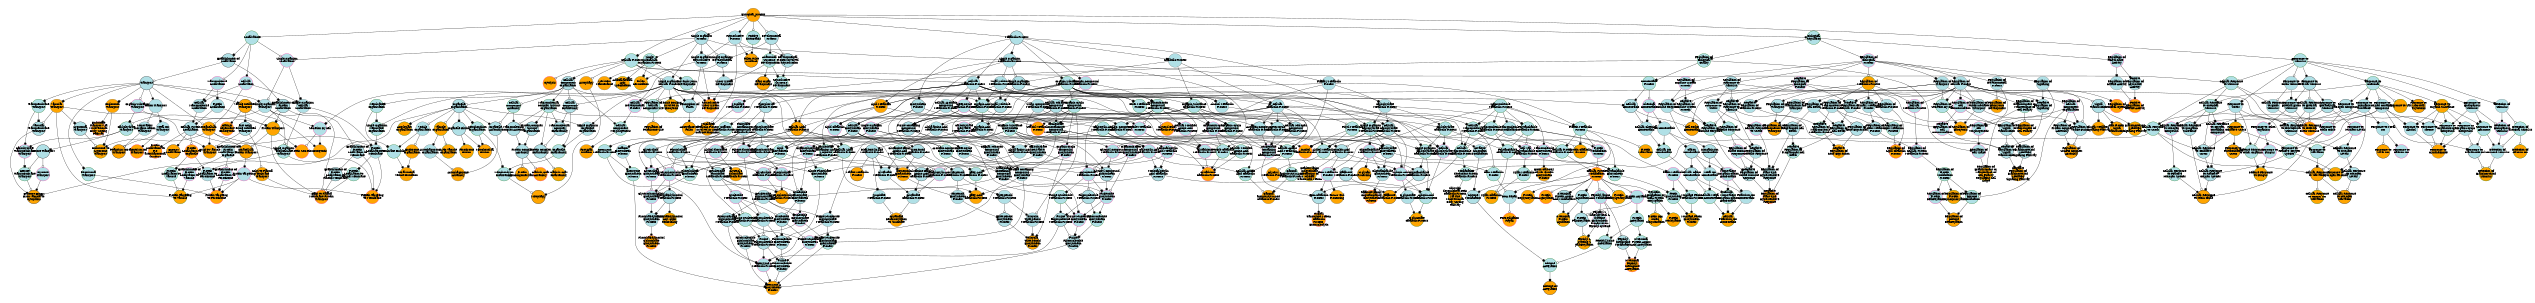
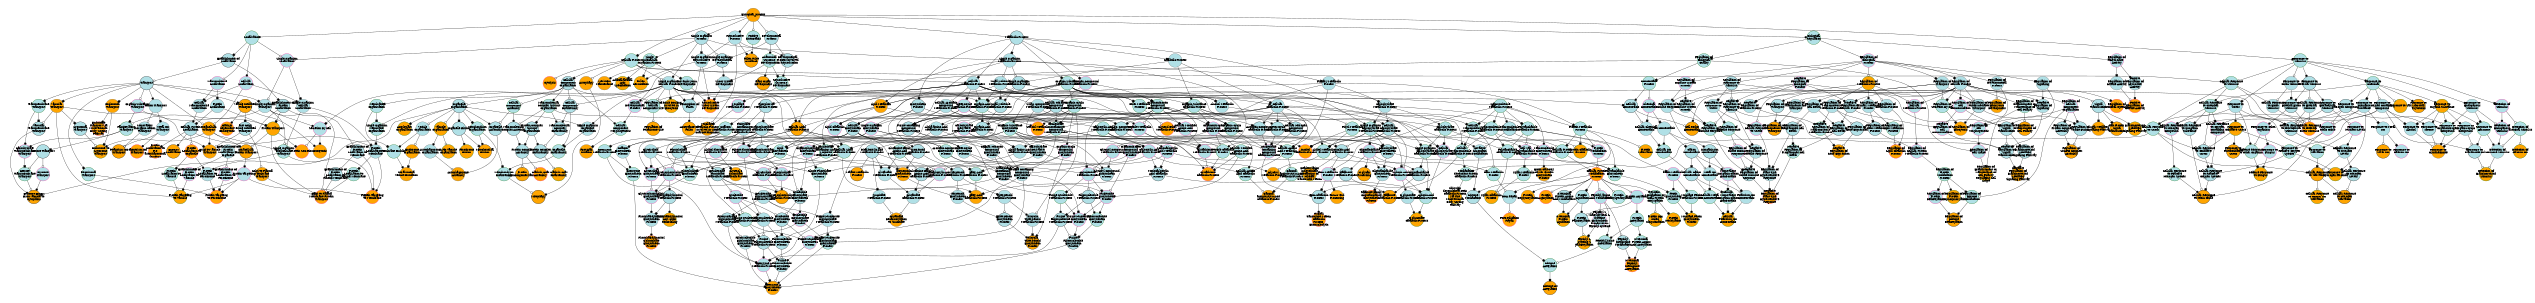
(2035, 90) -> (1850, 93)
(2502, 106) -> (2502, 106)
(545, 128) -> (536, 139)
(126, 129) -> (126, 129)
(1030, 141) -> (1120, 139)
(976, 185) -> (976, 185)
(1107, 185) -> (1183, 190)
(1619, 197) -> (1619, 197)
